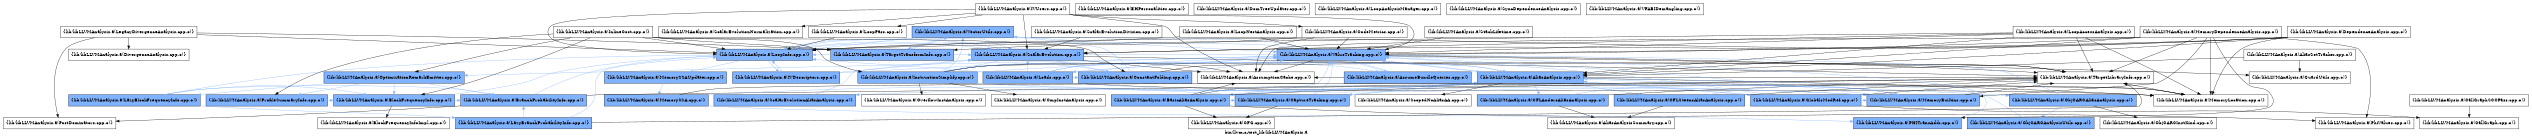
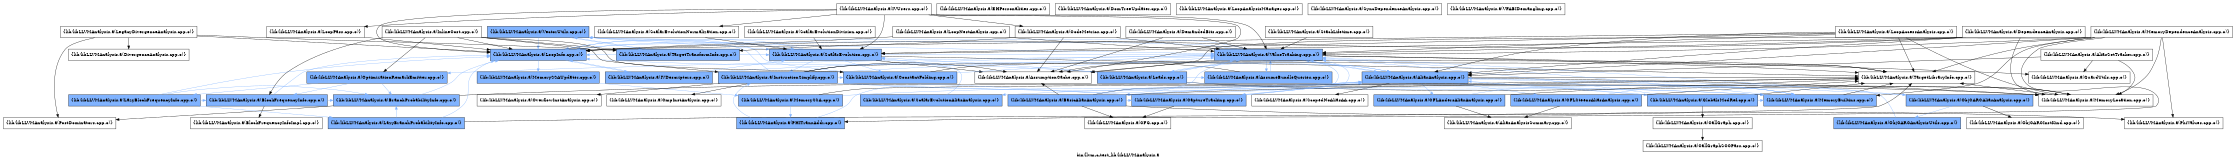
none -> (1181, 32)
none -> (744, 43)
none -> (2135, 76)
(1074, 78) -> none
(267, 100) -> none
none -> (733, 102)
(2469, 110) -> (1703, 133)
